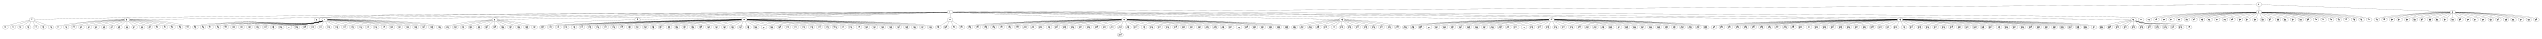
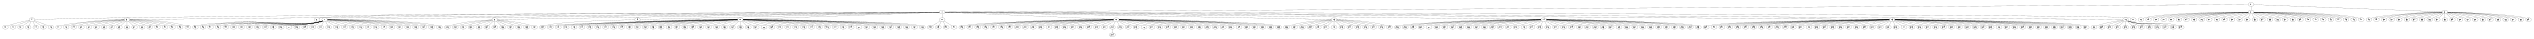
(661, 27) -> none
